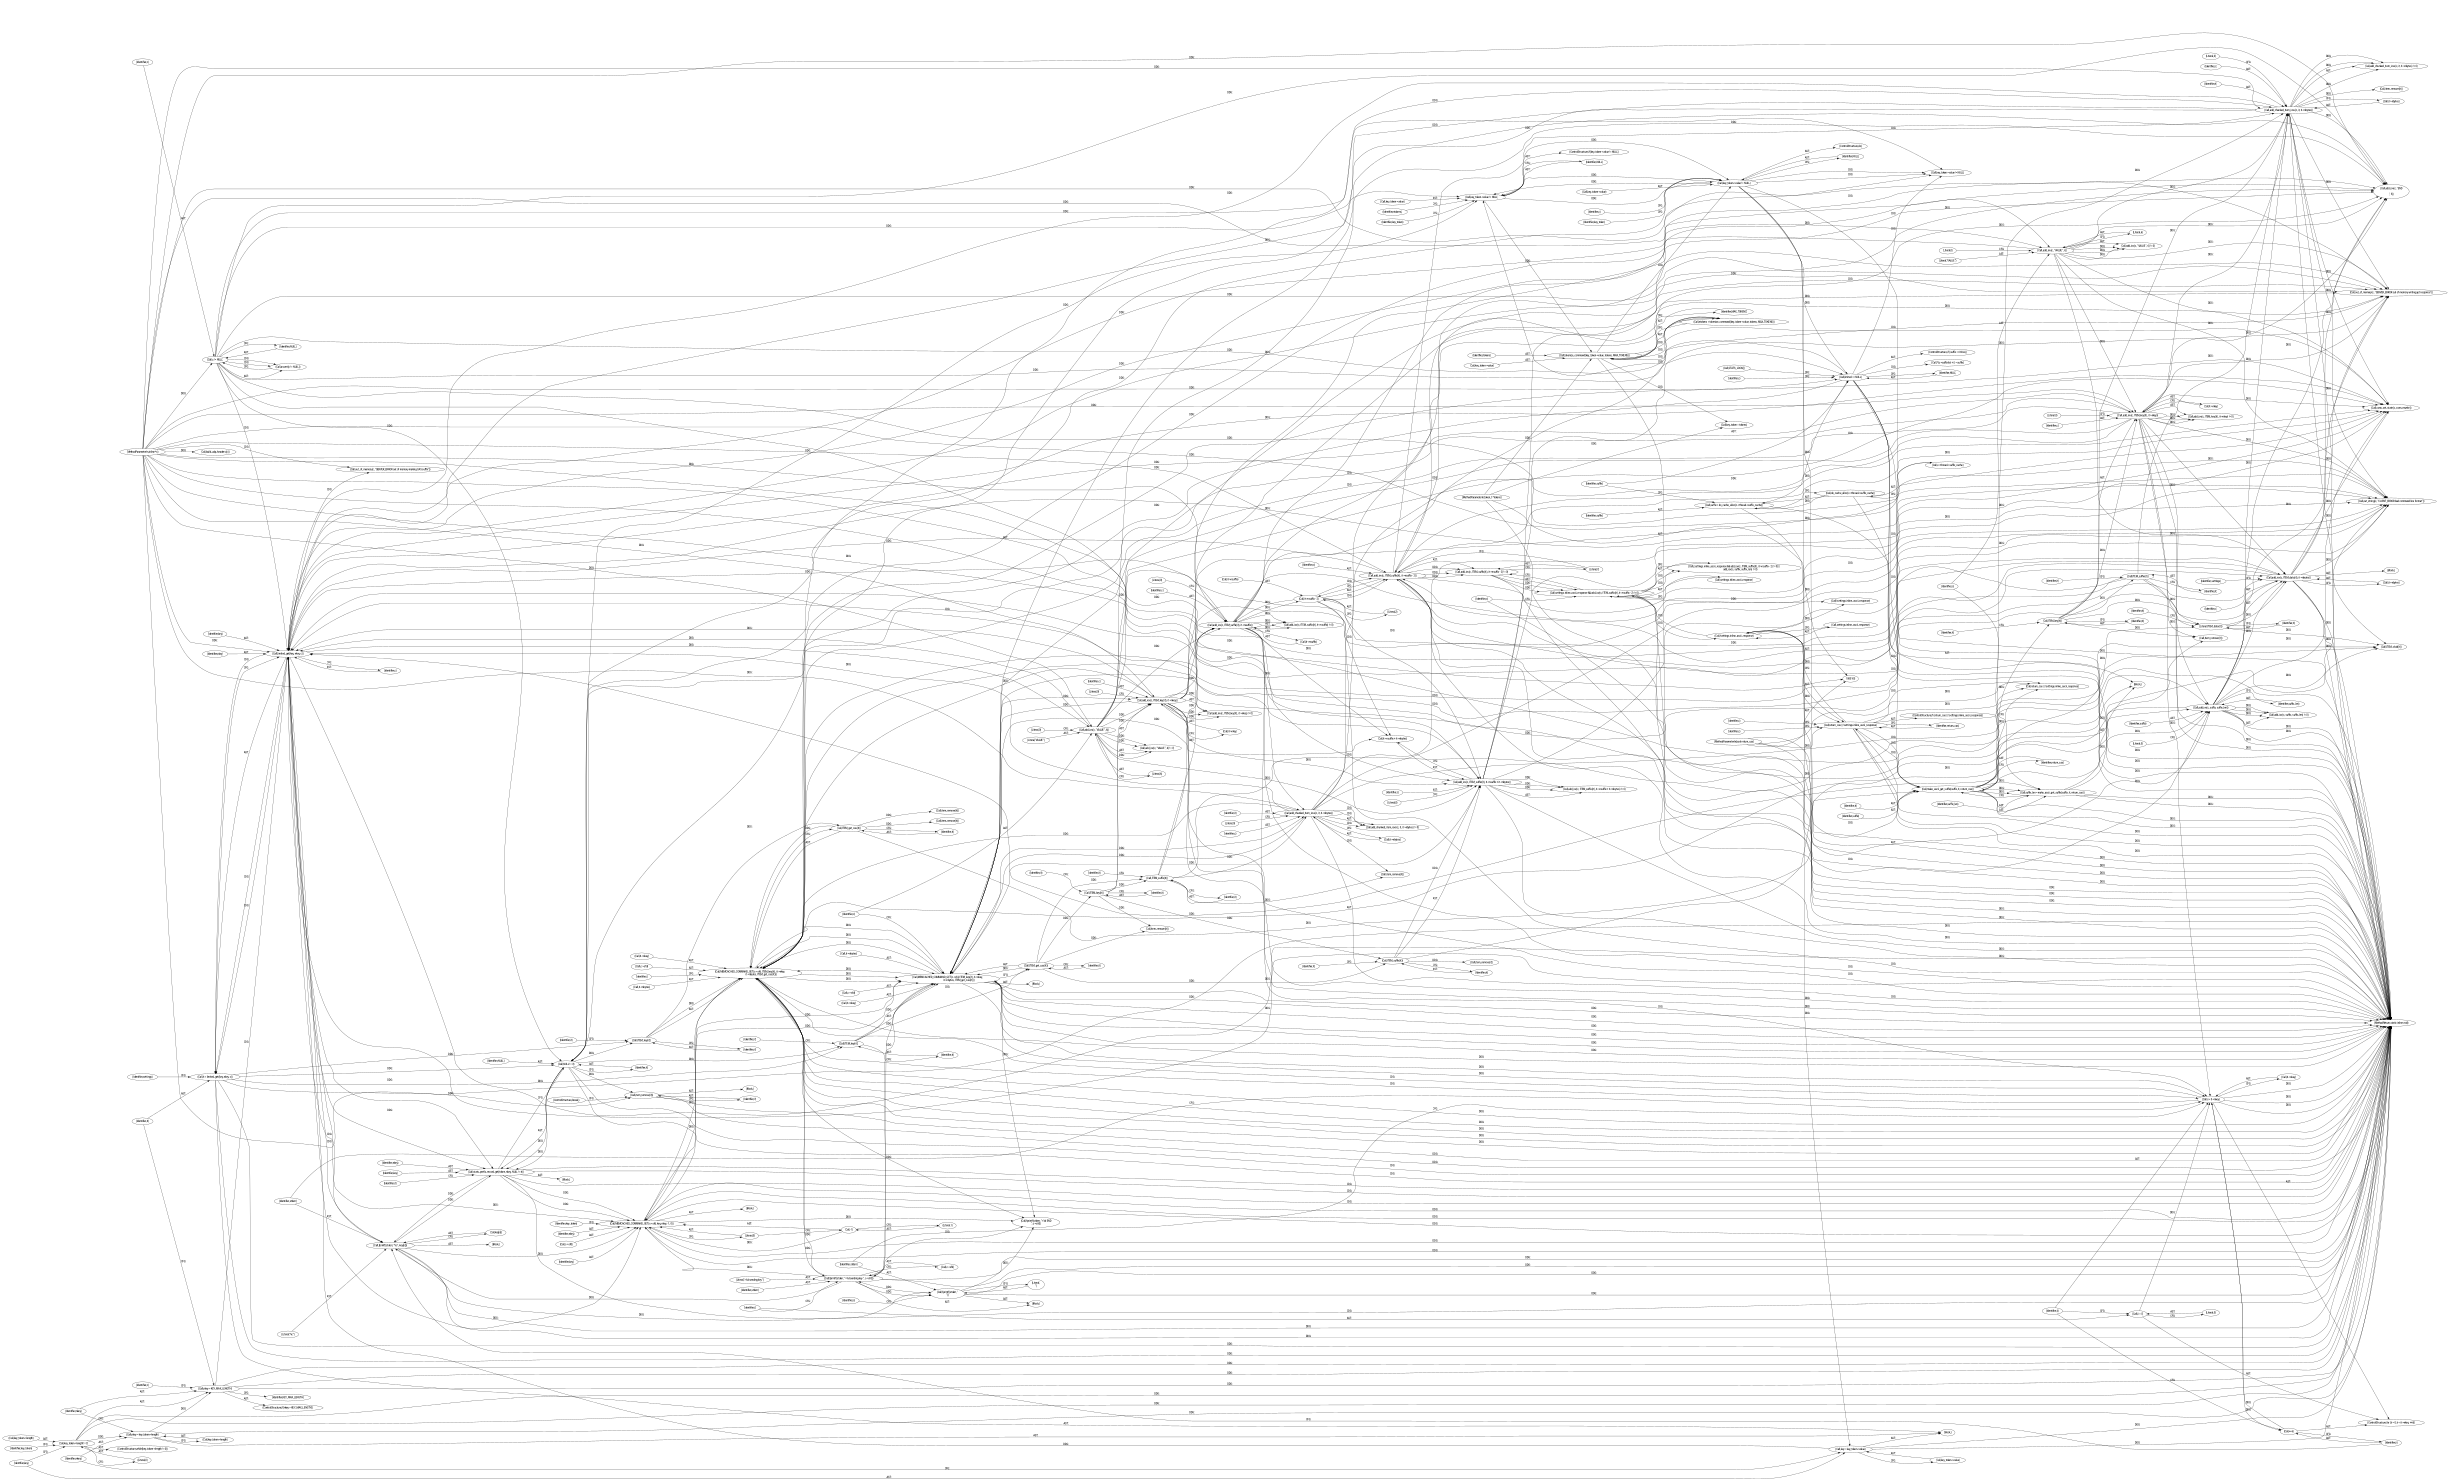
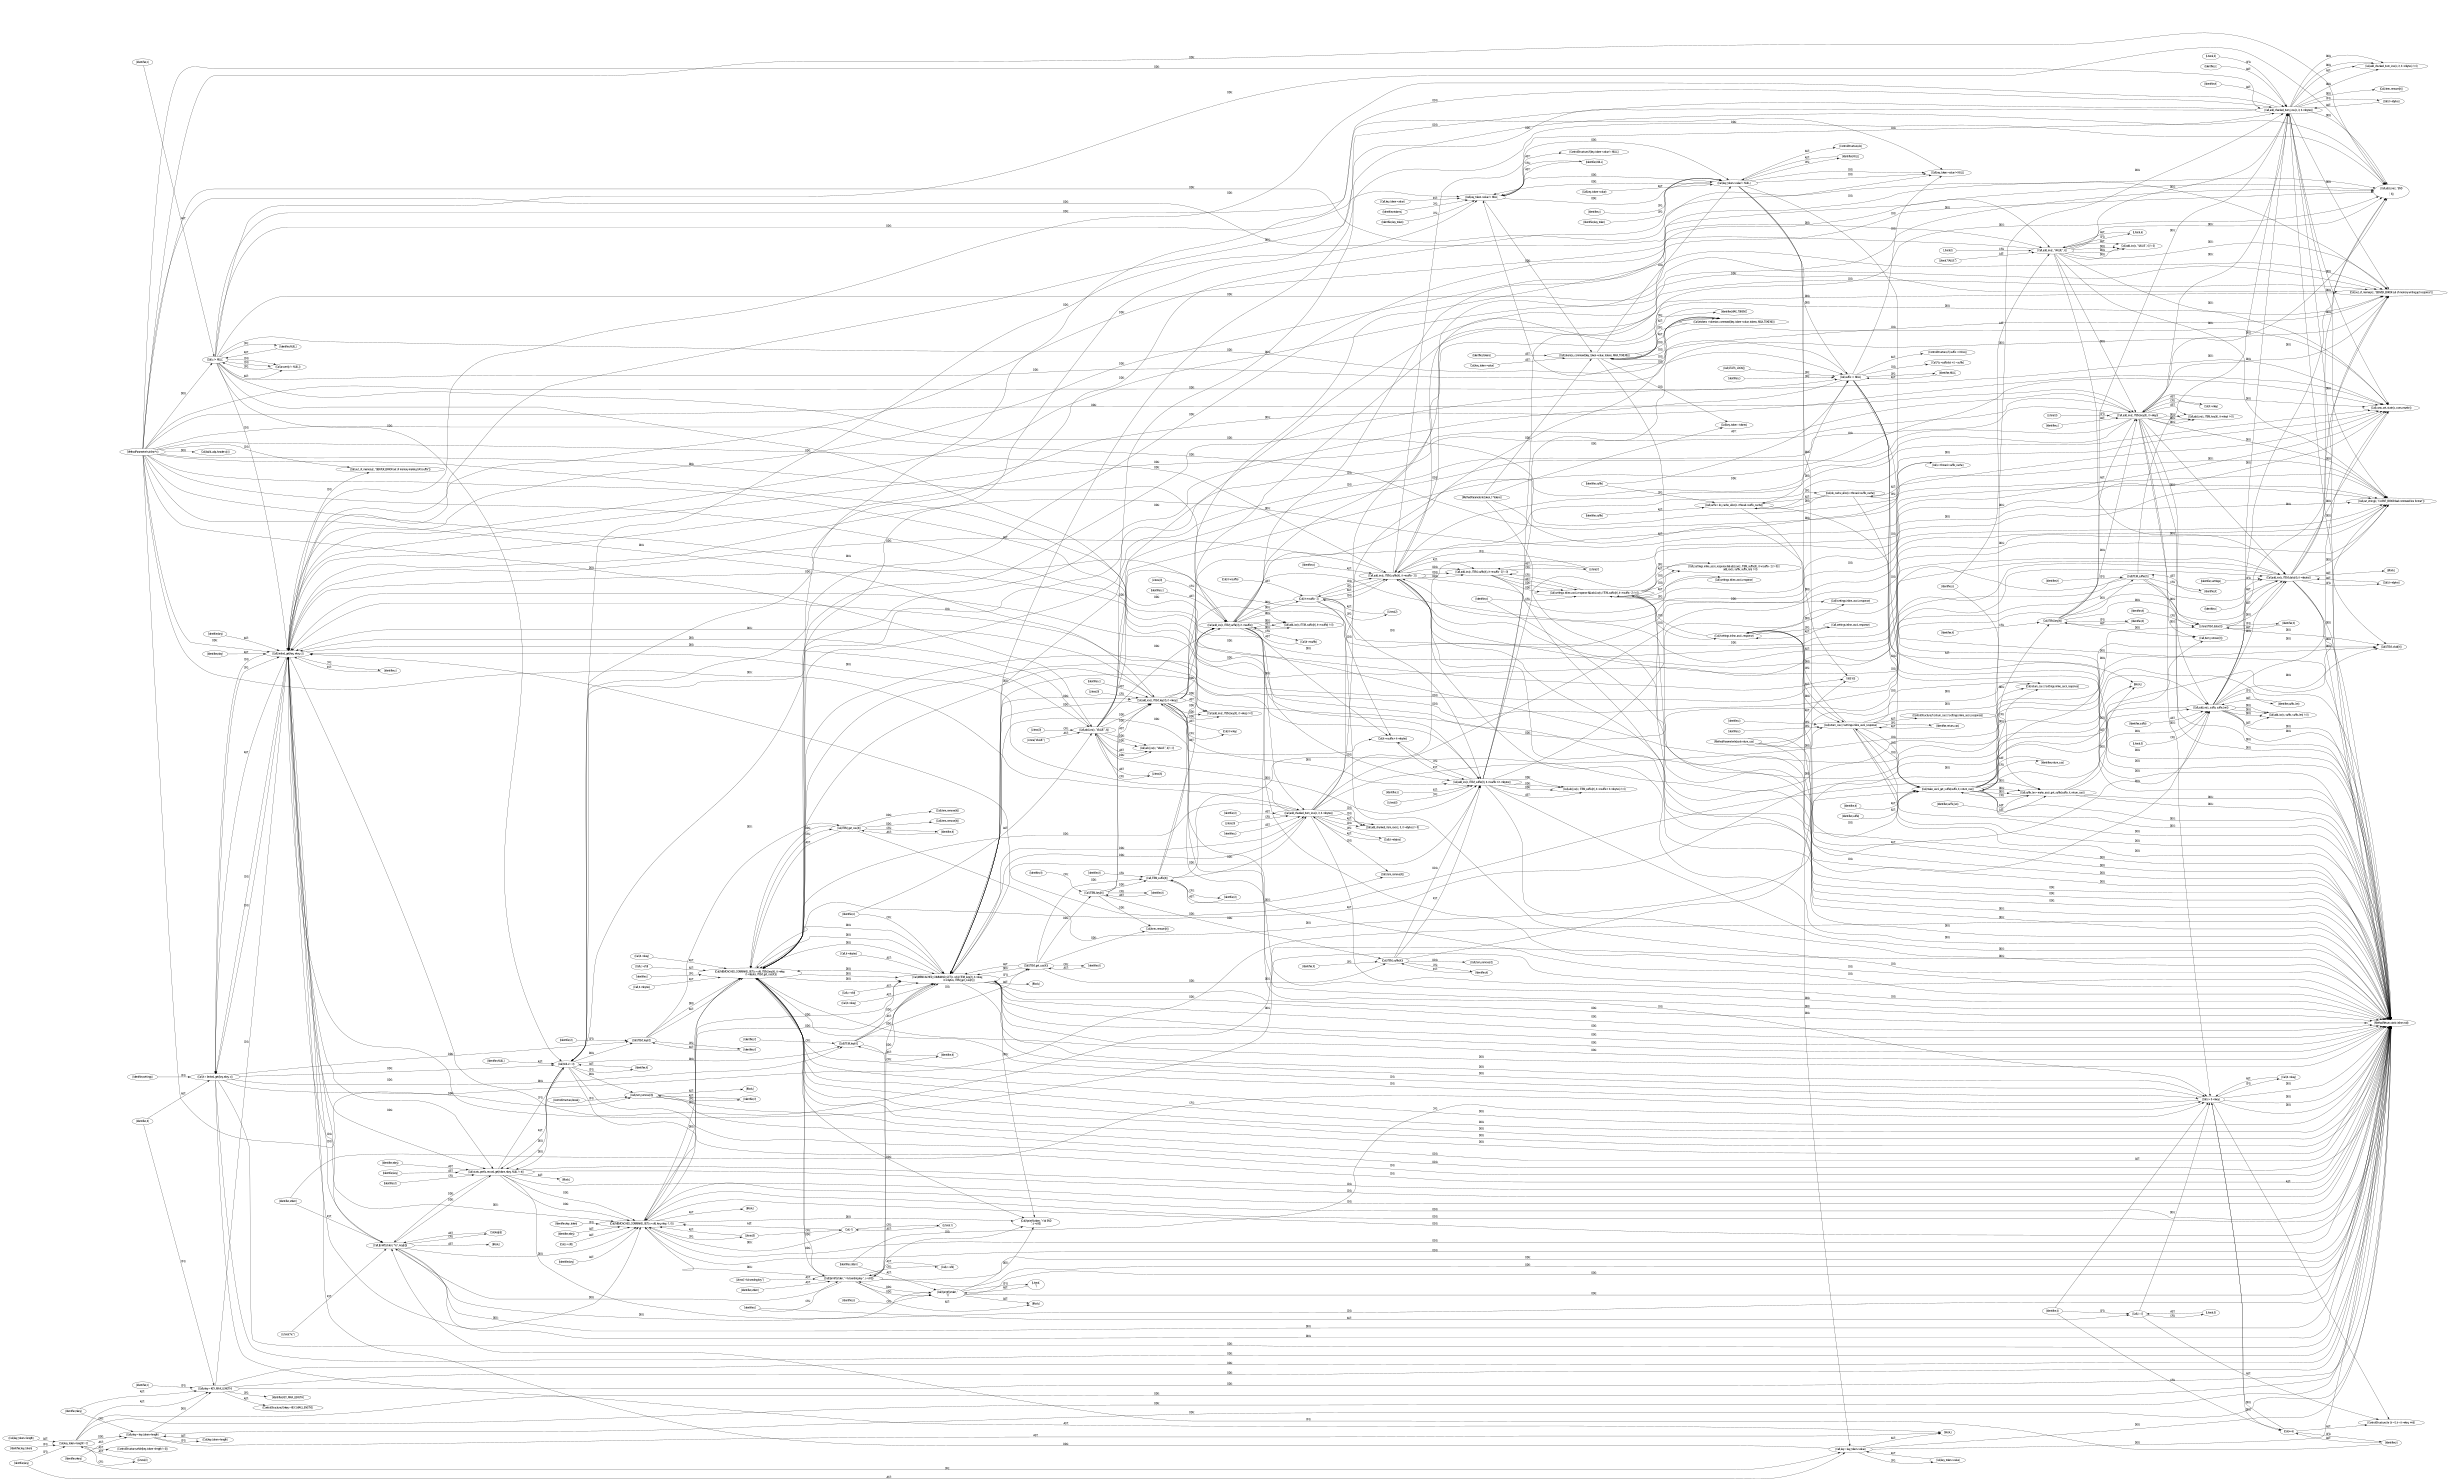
(1851, 377) -> (1851, 377)
